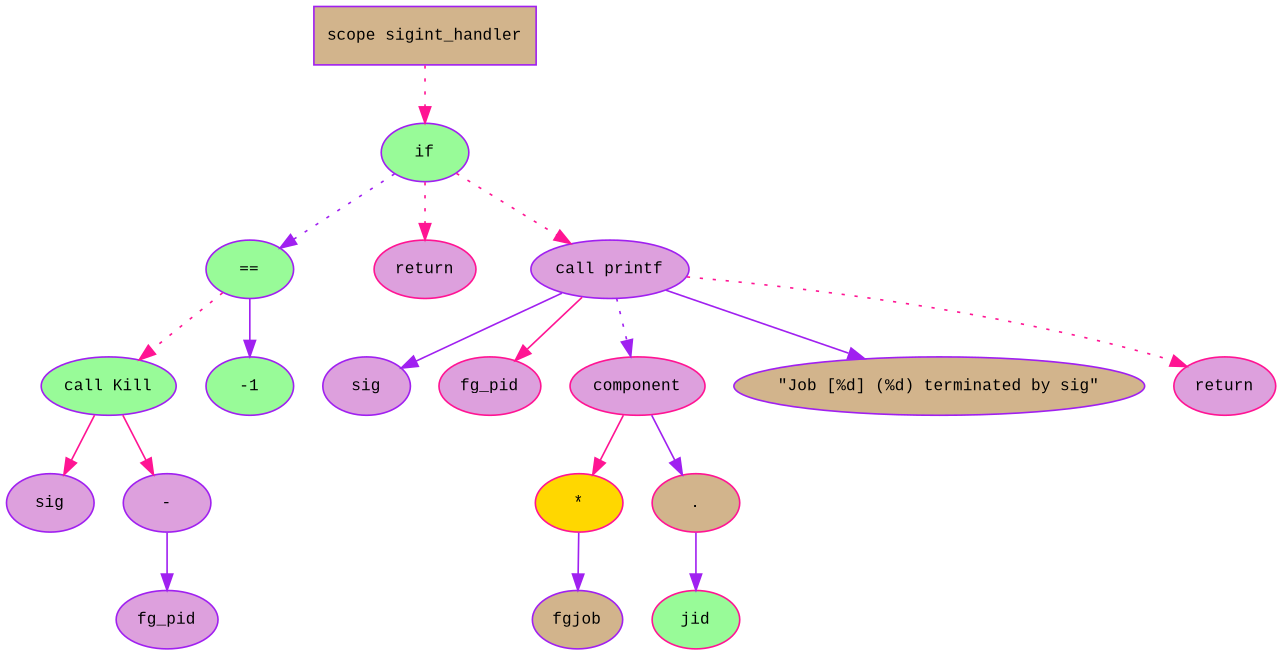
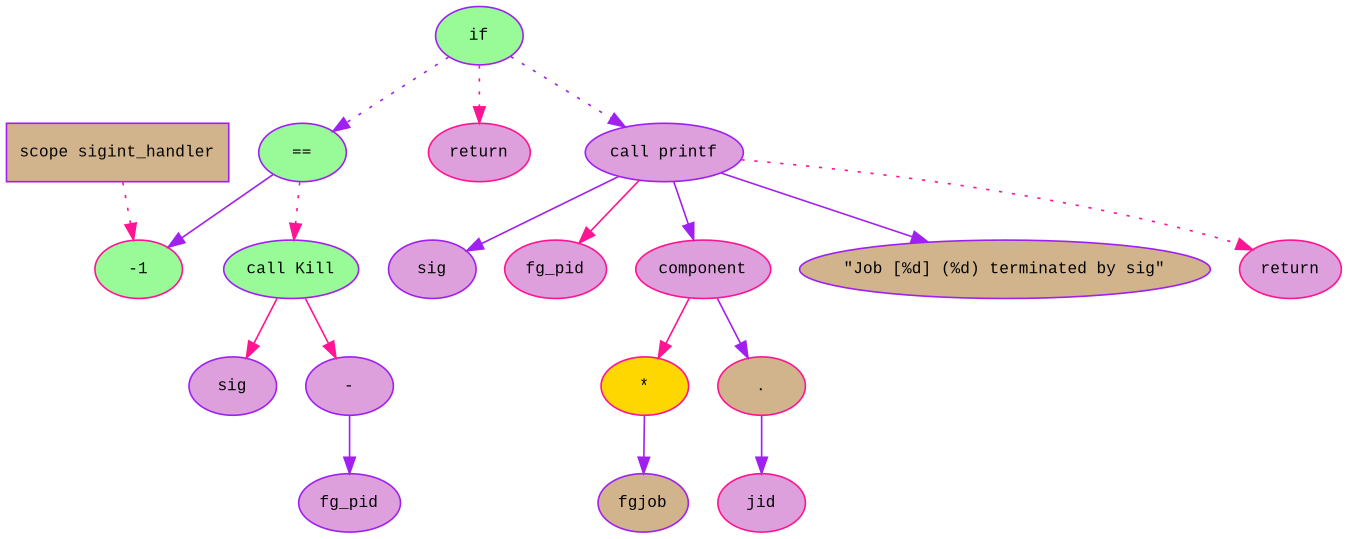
(425, 86) -> (127, 203)
(507, 204) -> (561, 87)
(622, 319) -> (681, 203)
(250, 386) -> (139, 269)
(696, 620) -> (762, 503)
